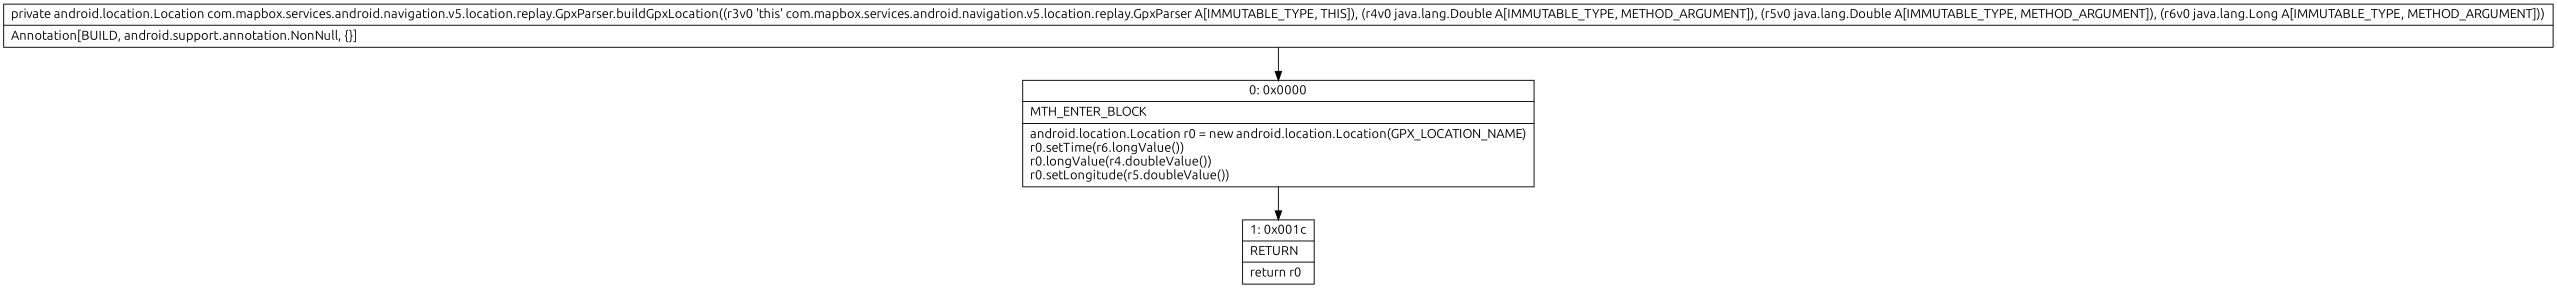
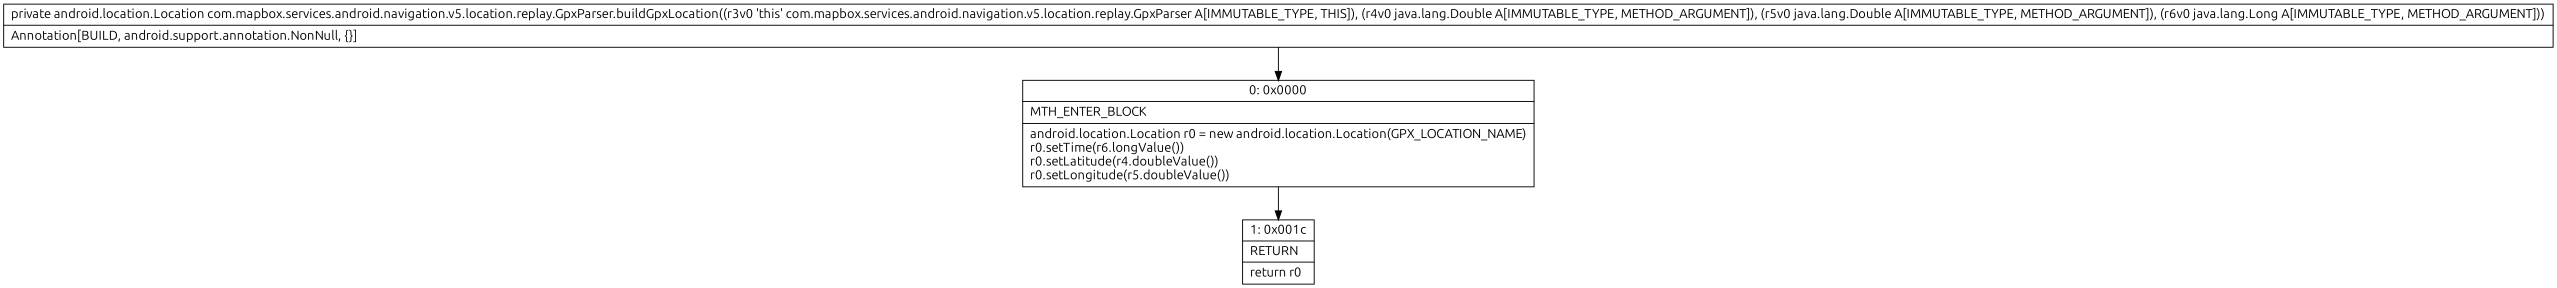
(1121, 162) -> (1125, 162)
